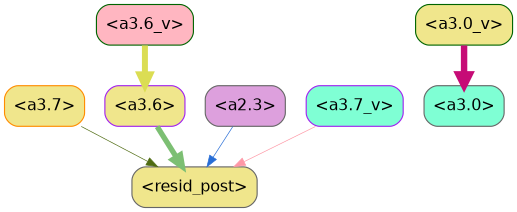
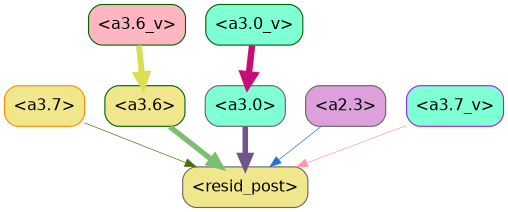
(464, 25) -> (254, 25)
(145, 106) -> (145, 106)
none -> (245, 141)
